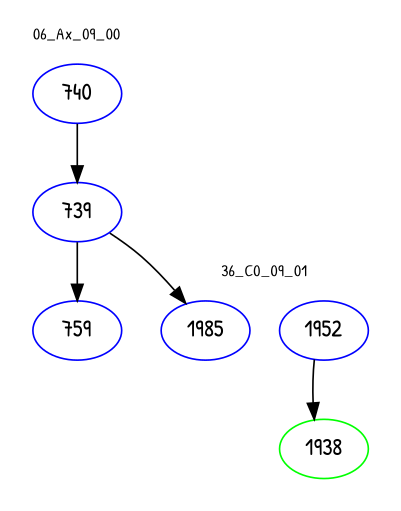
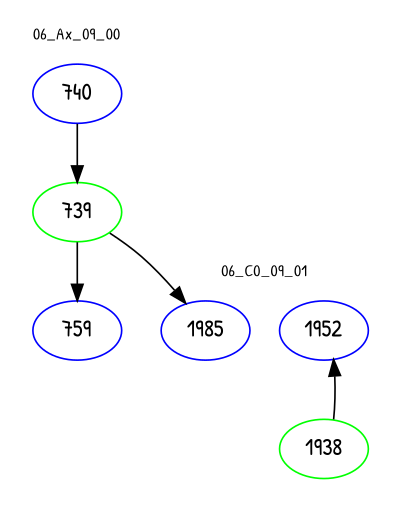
(77, 212) -> (77, 212)
(265, 272) -> (265, 272)
(313, 381) -> (335, 398)
